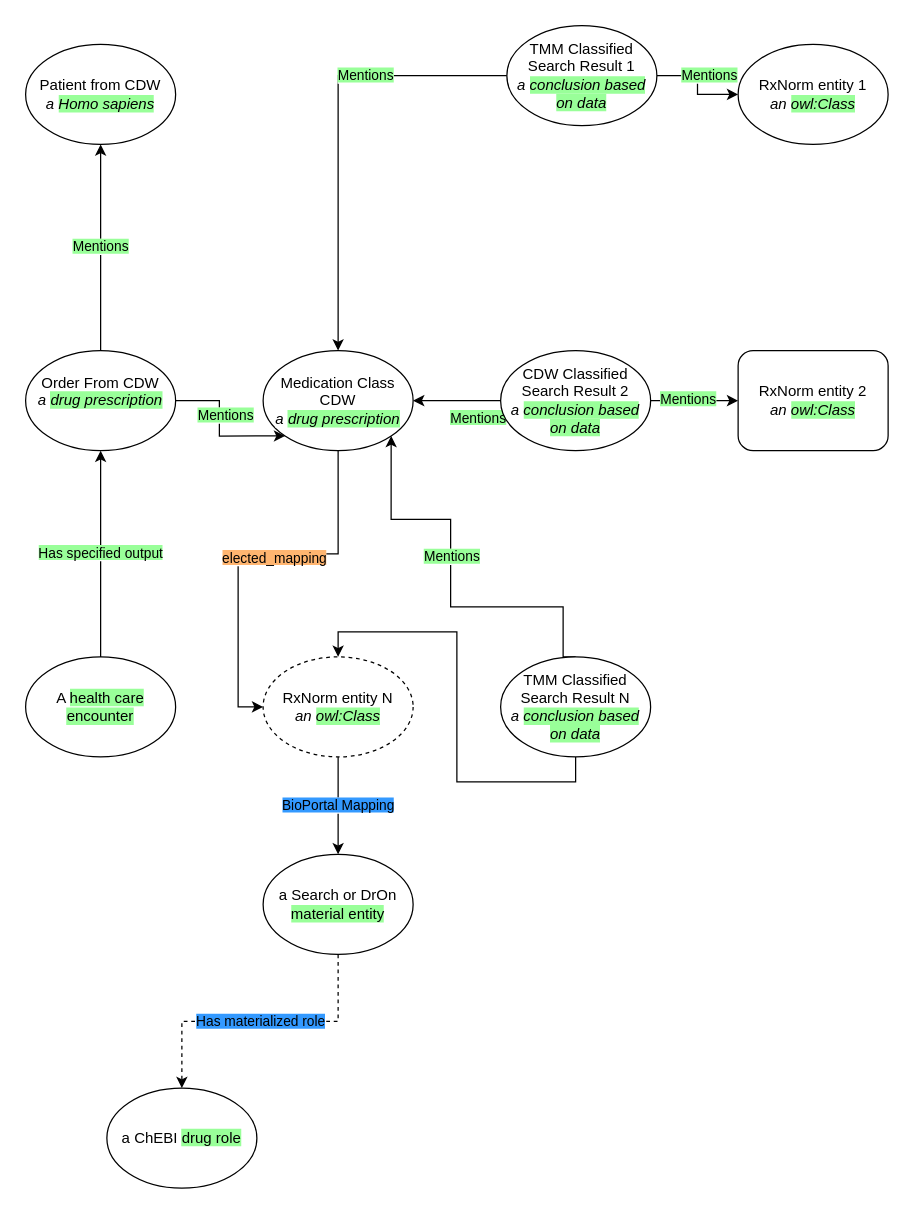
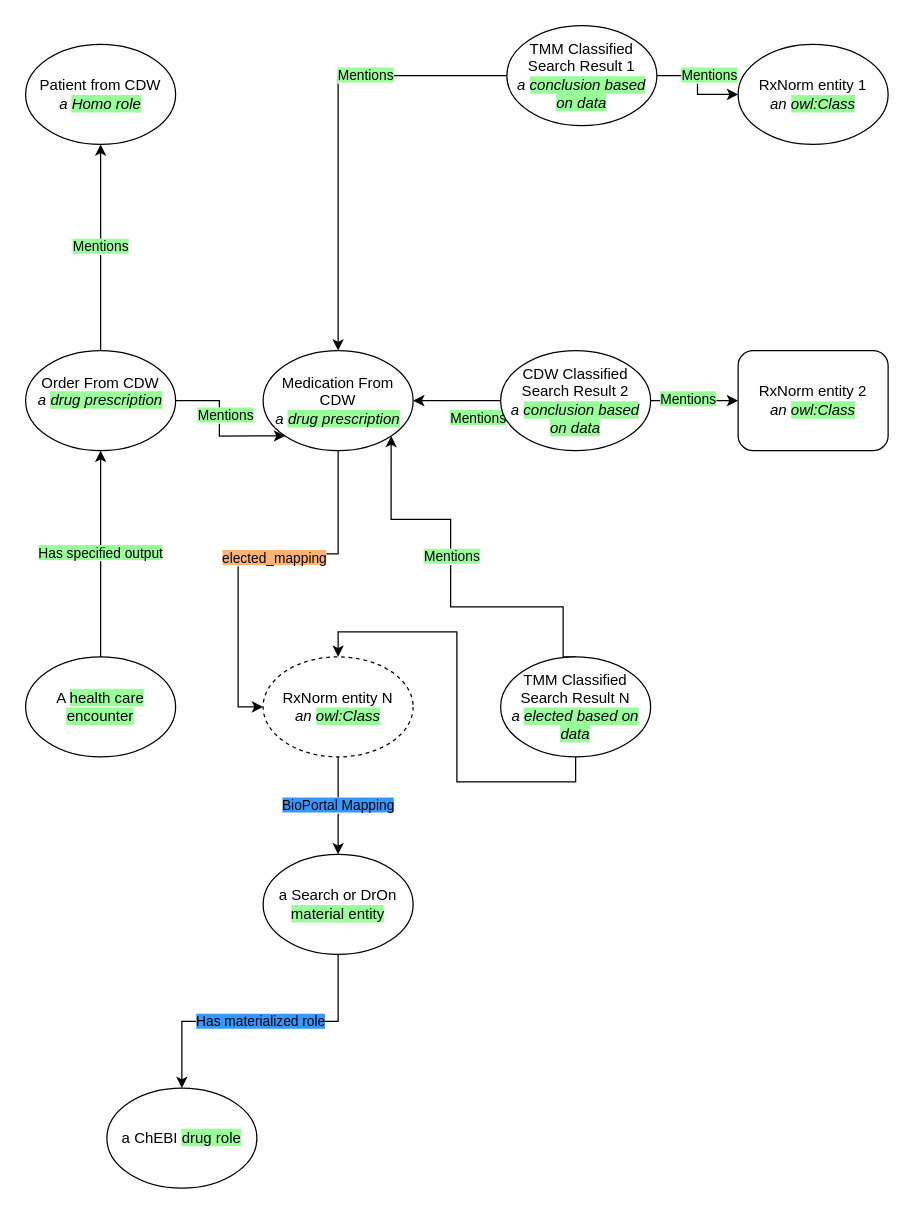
(101, 94) -> (101, 94)
(338, 401) -> (338, 401)
(576, 707) -> (576, 707)
(338, 996) -> (338, 996)
